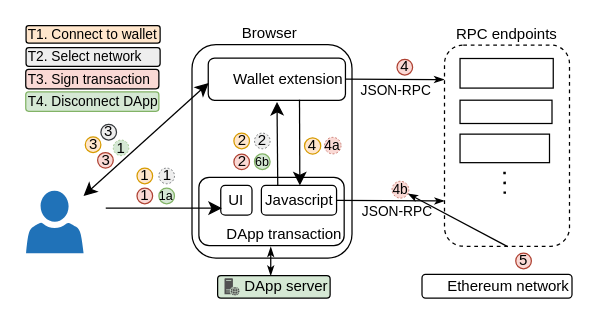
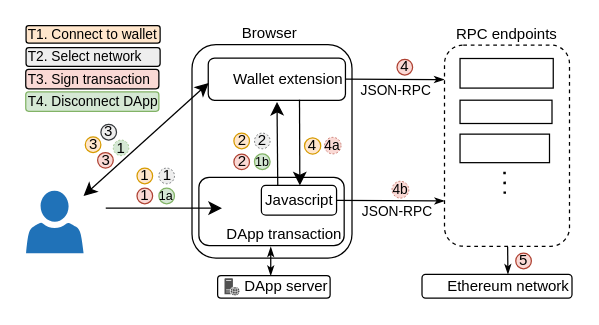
(263, 162) -> (263, 162)
(236, 200) -> none
(465, 224) -> (508, 257)
(274, 287) -> (274, 287)
